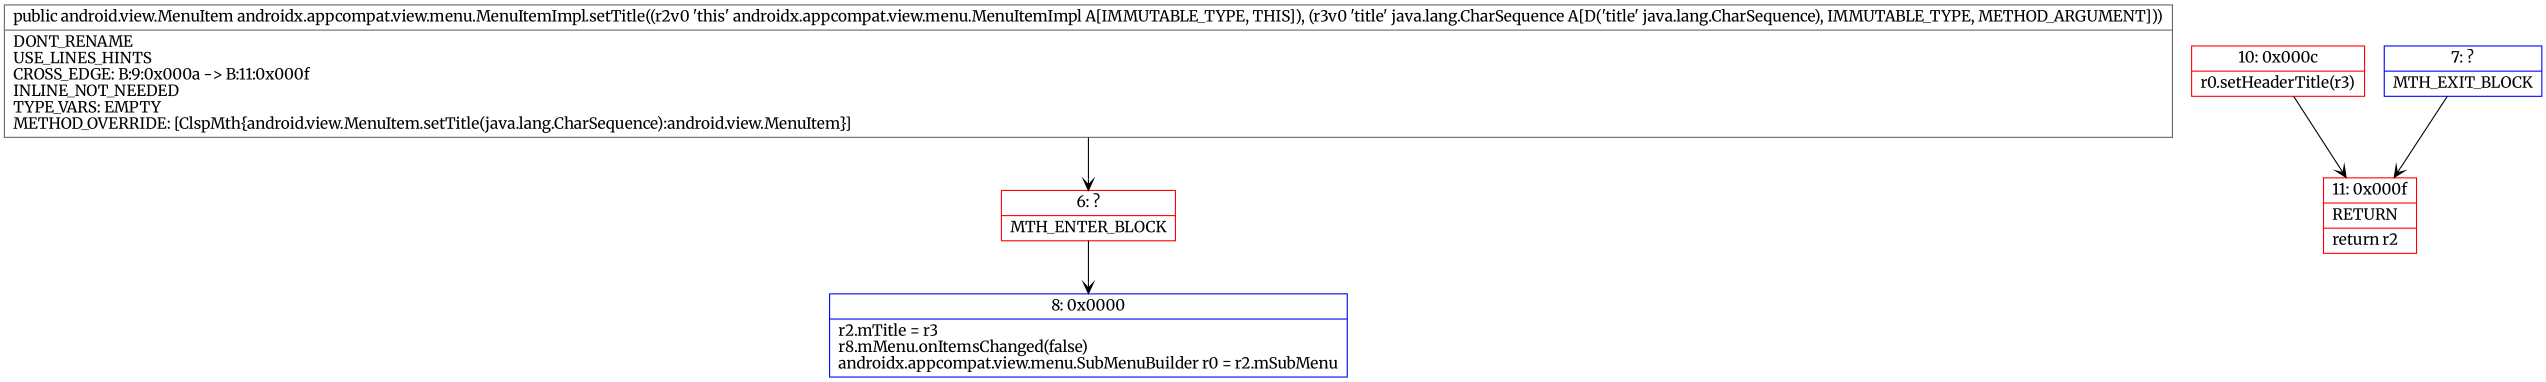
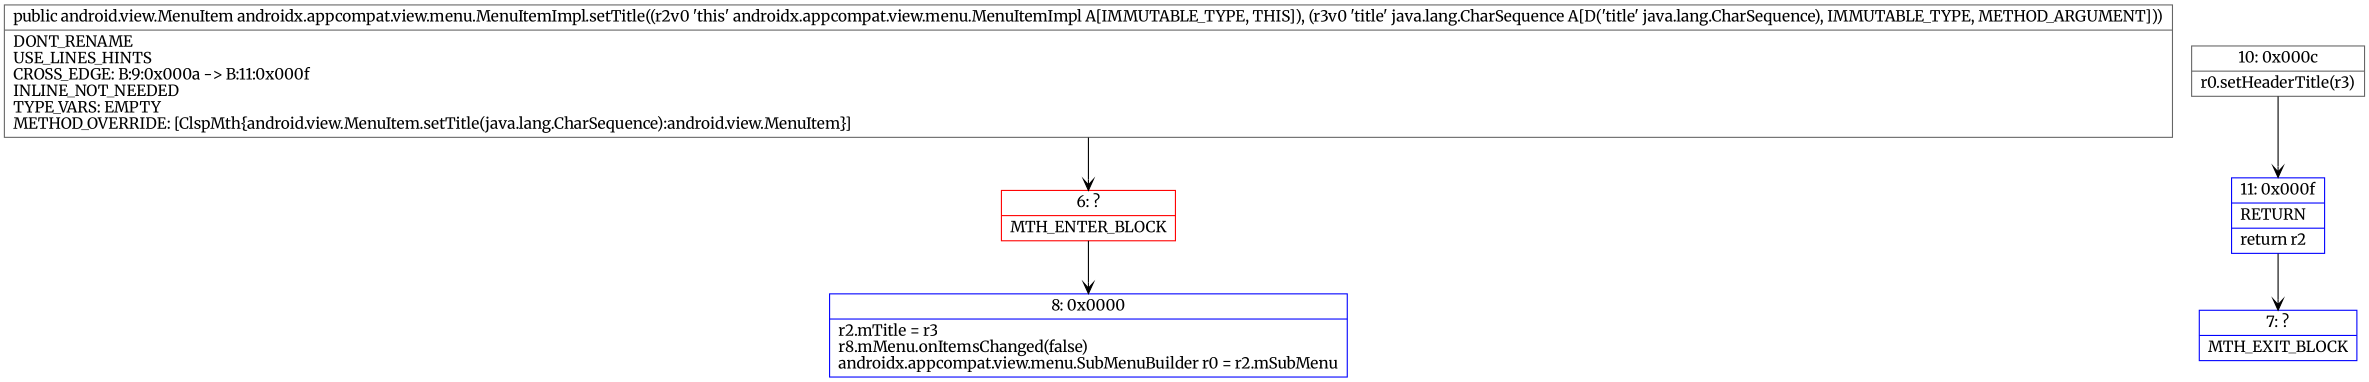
(2278, 71) -> (2278, 71)
(2424, 132) -> (2278, 276)
(2370, 216) -> (2278, 216)
